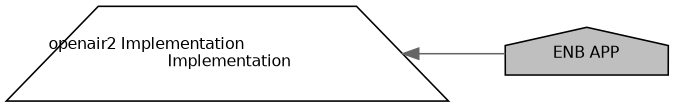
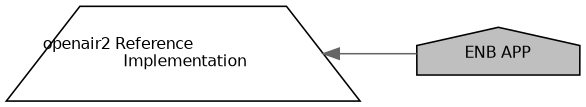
(227, 54) -> (183, 54)
